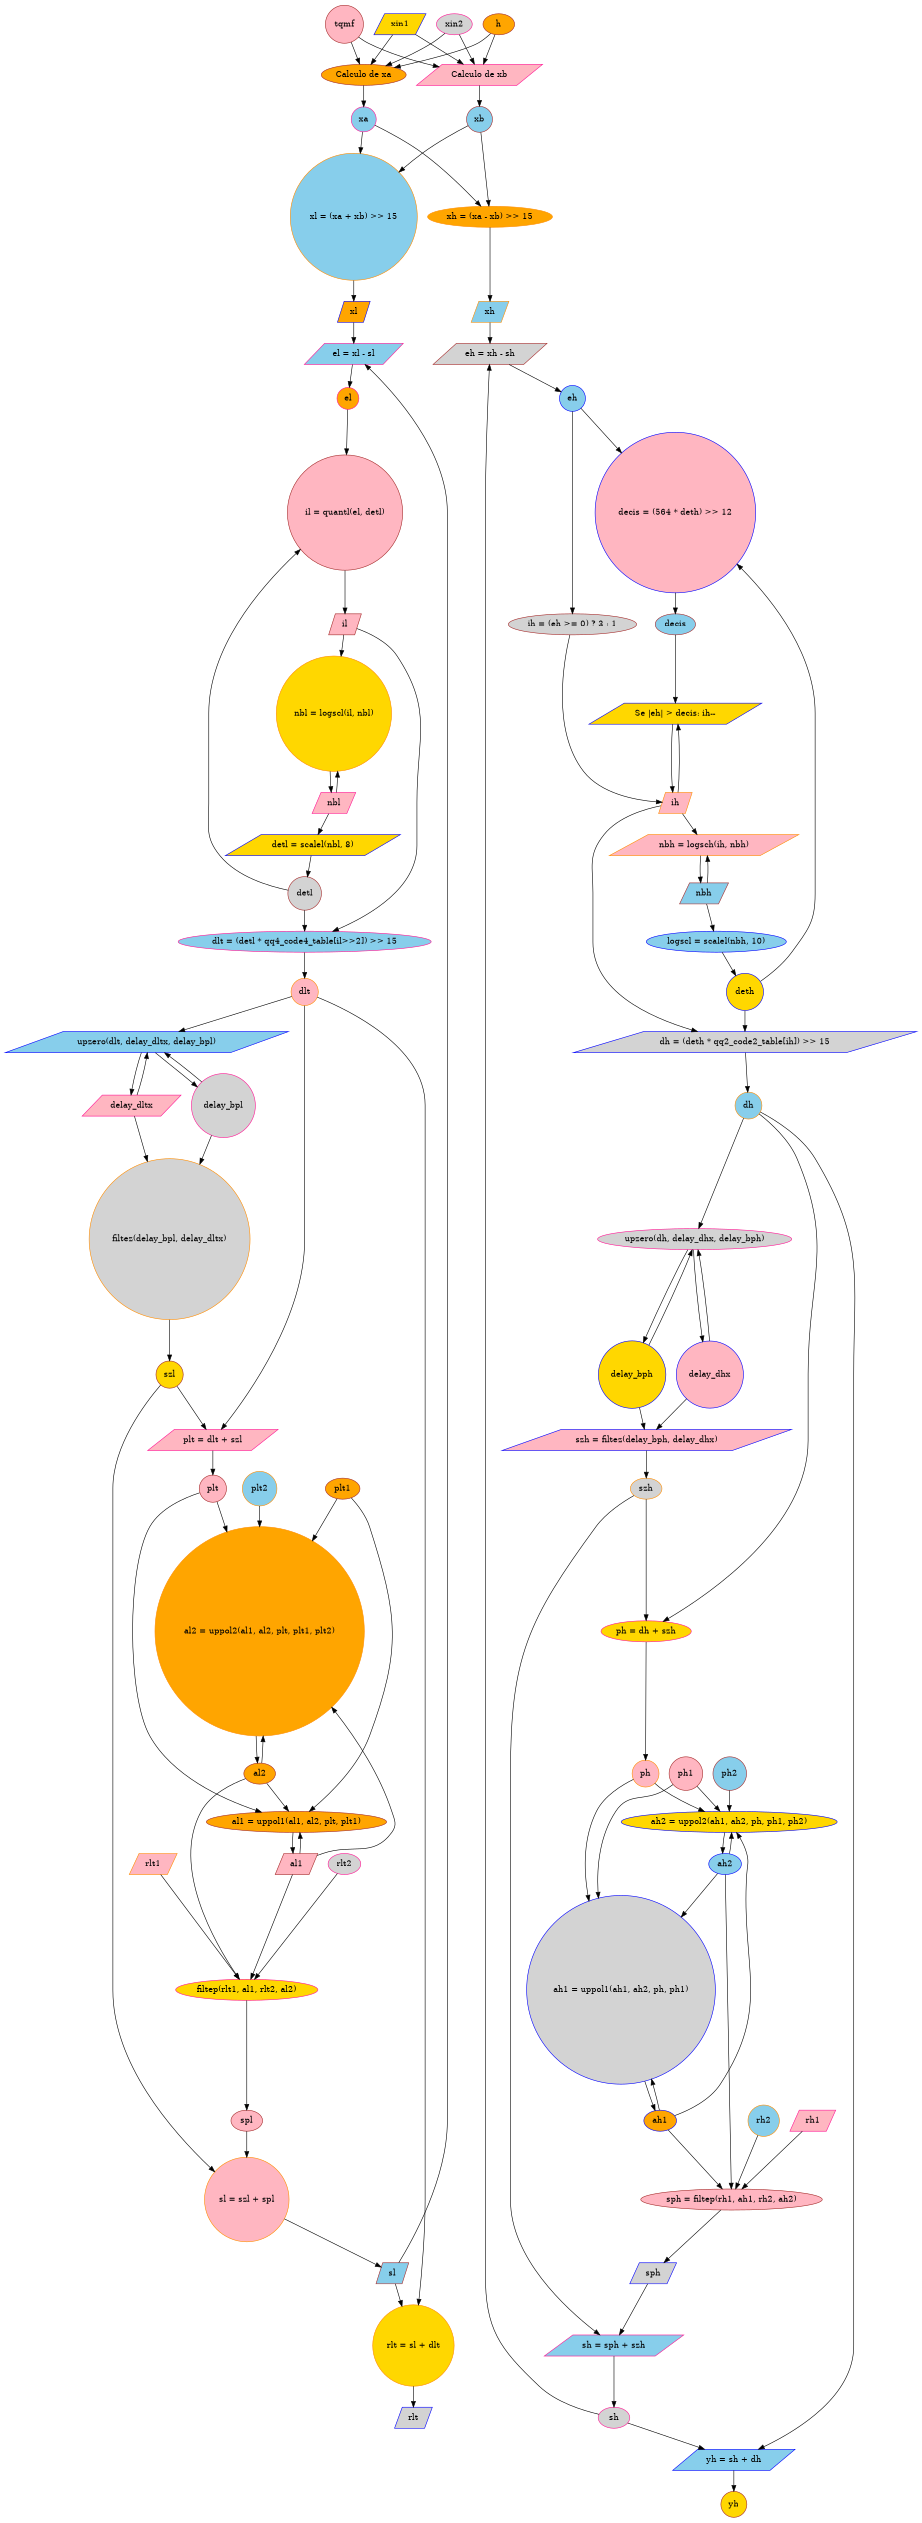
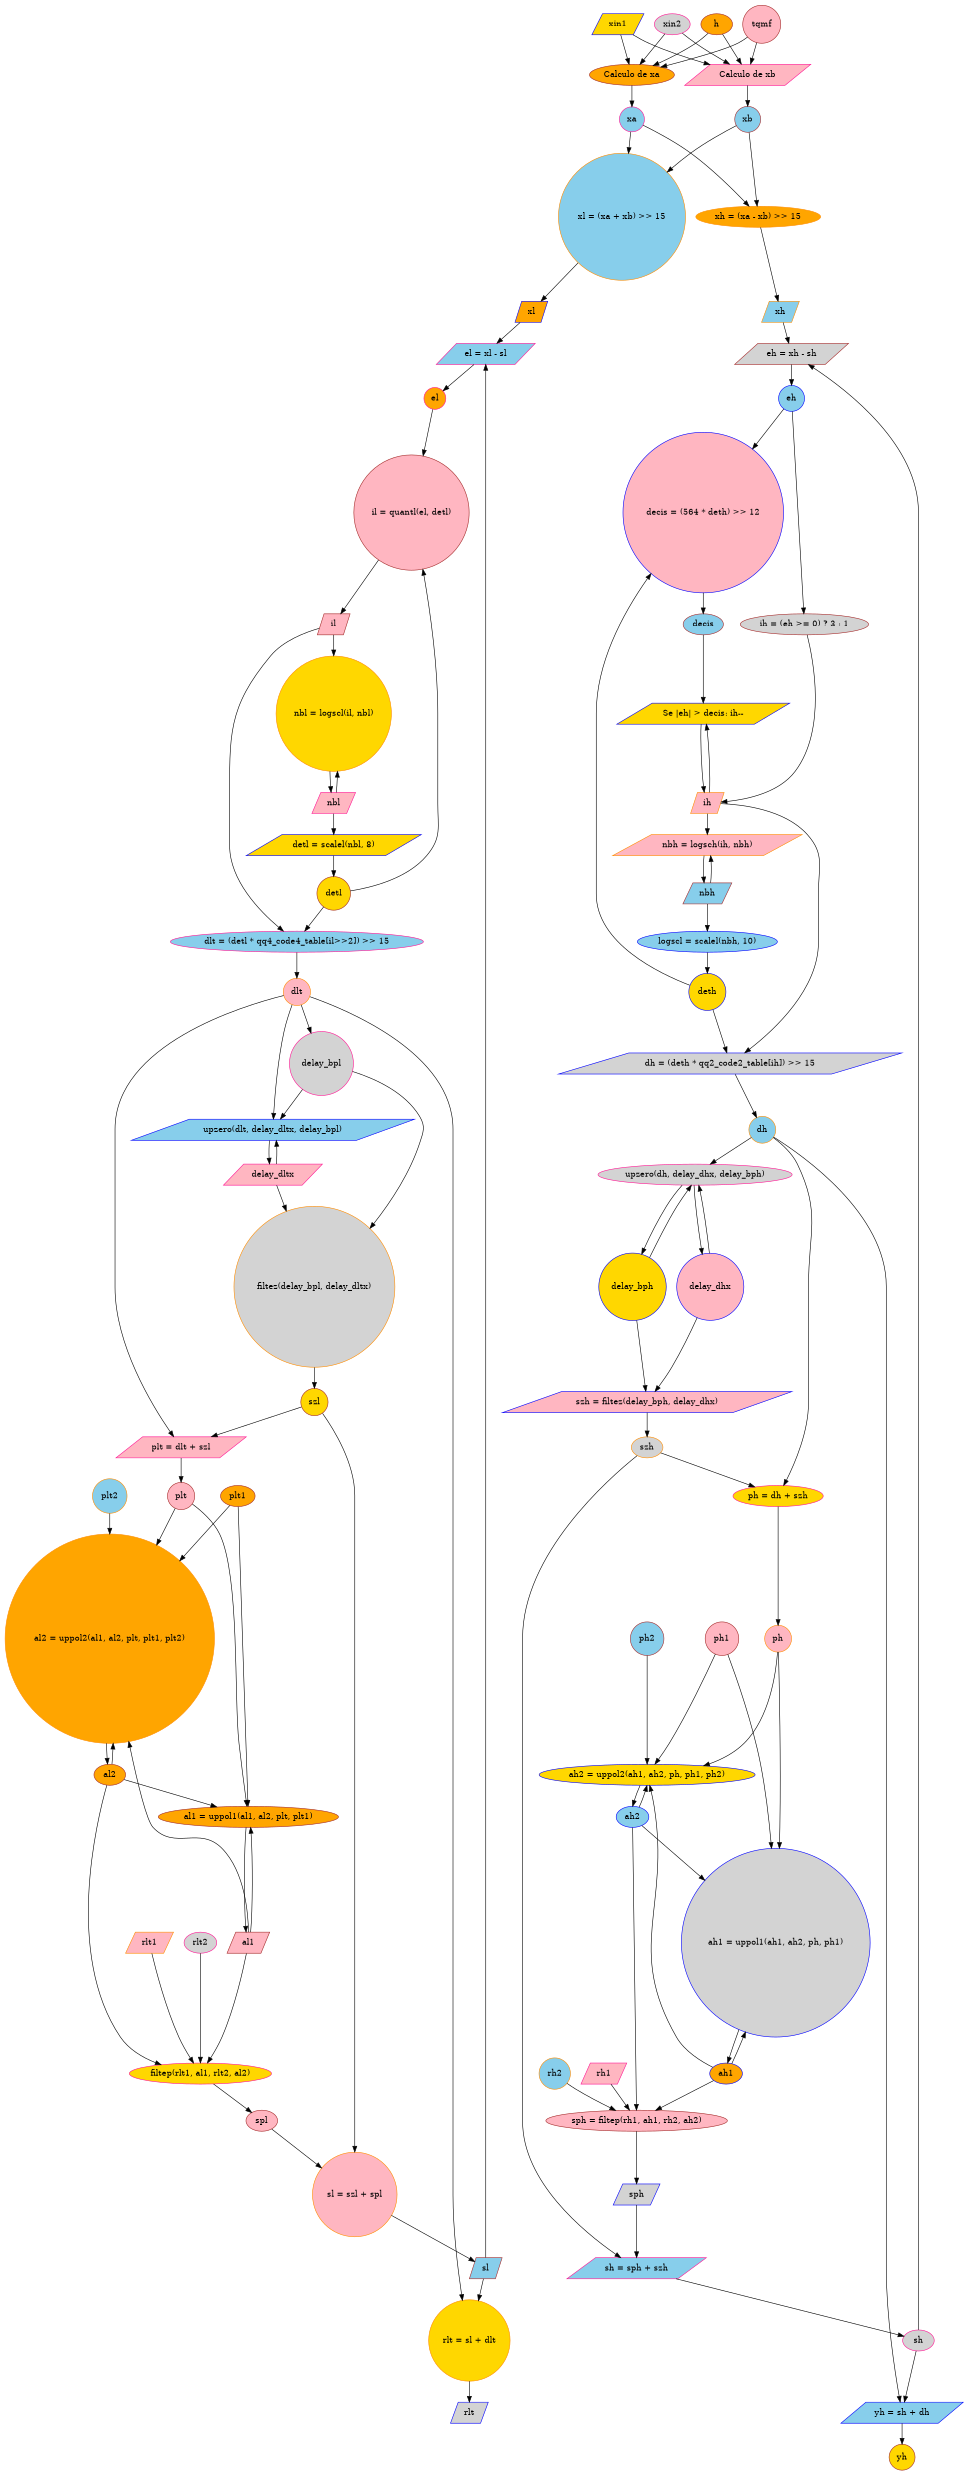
(305, 893) -> (334, 893)
(174, 1068) -> (305, 1016)
